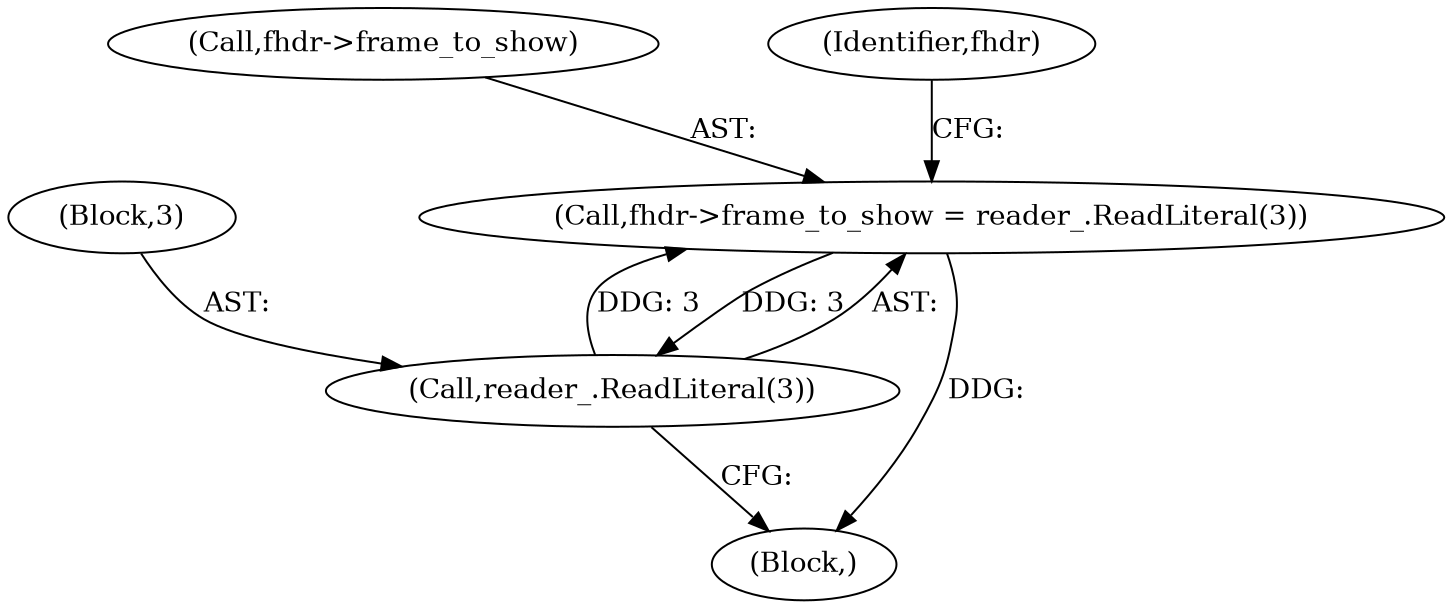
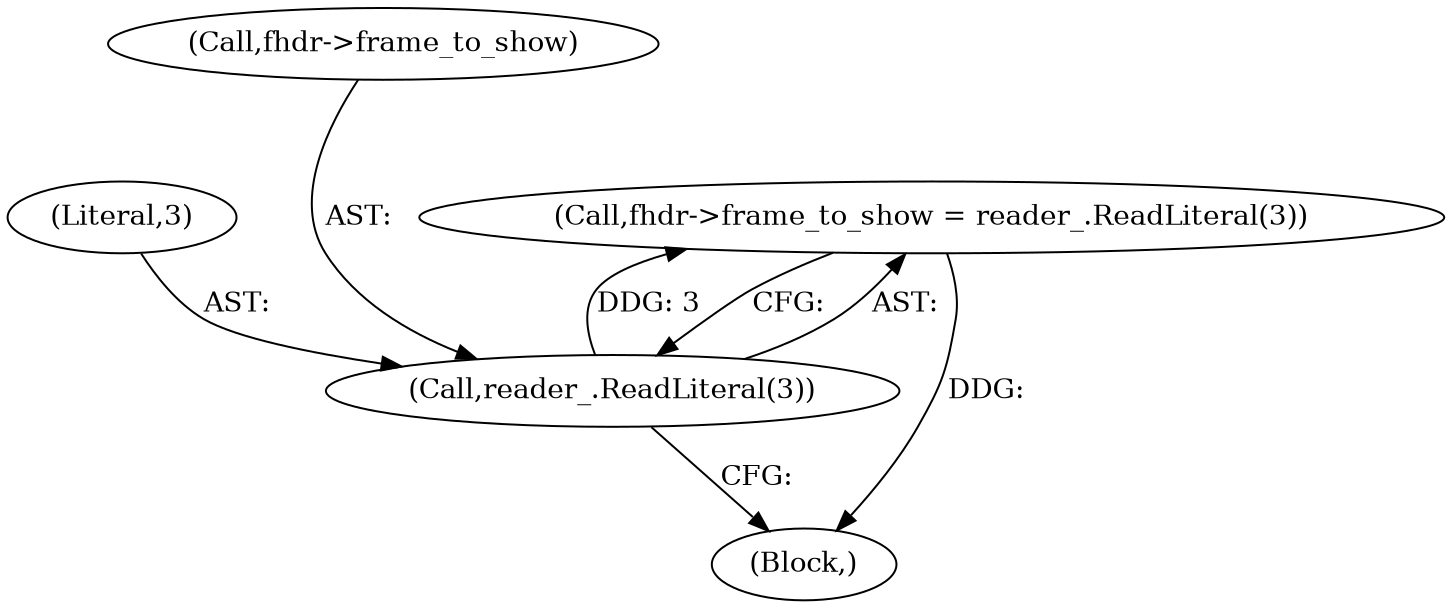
(932, 44) -> none
(645, 127) -> (322, 245)
(122, 217) -> (122, 217)
(793, 304) -> (793, 304)
